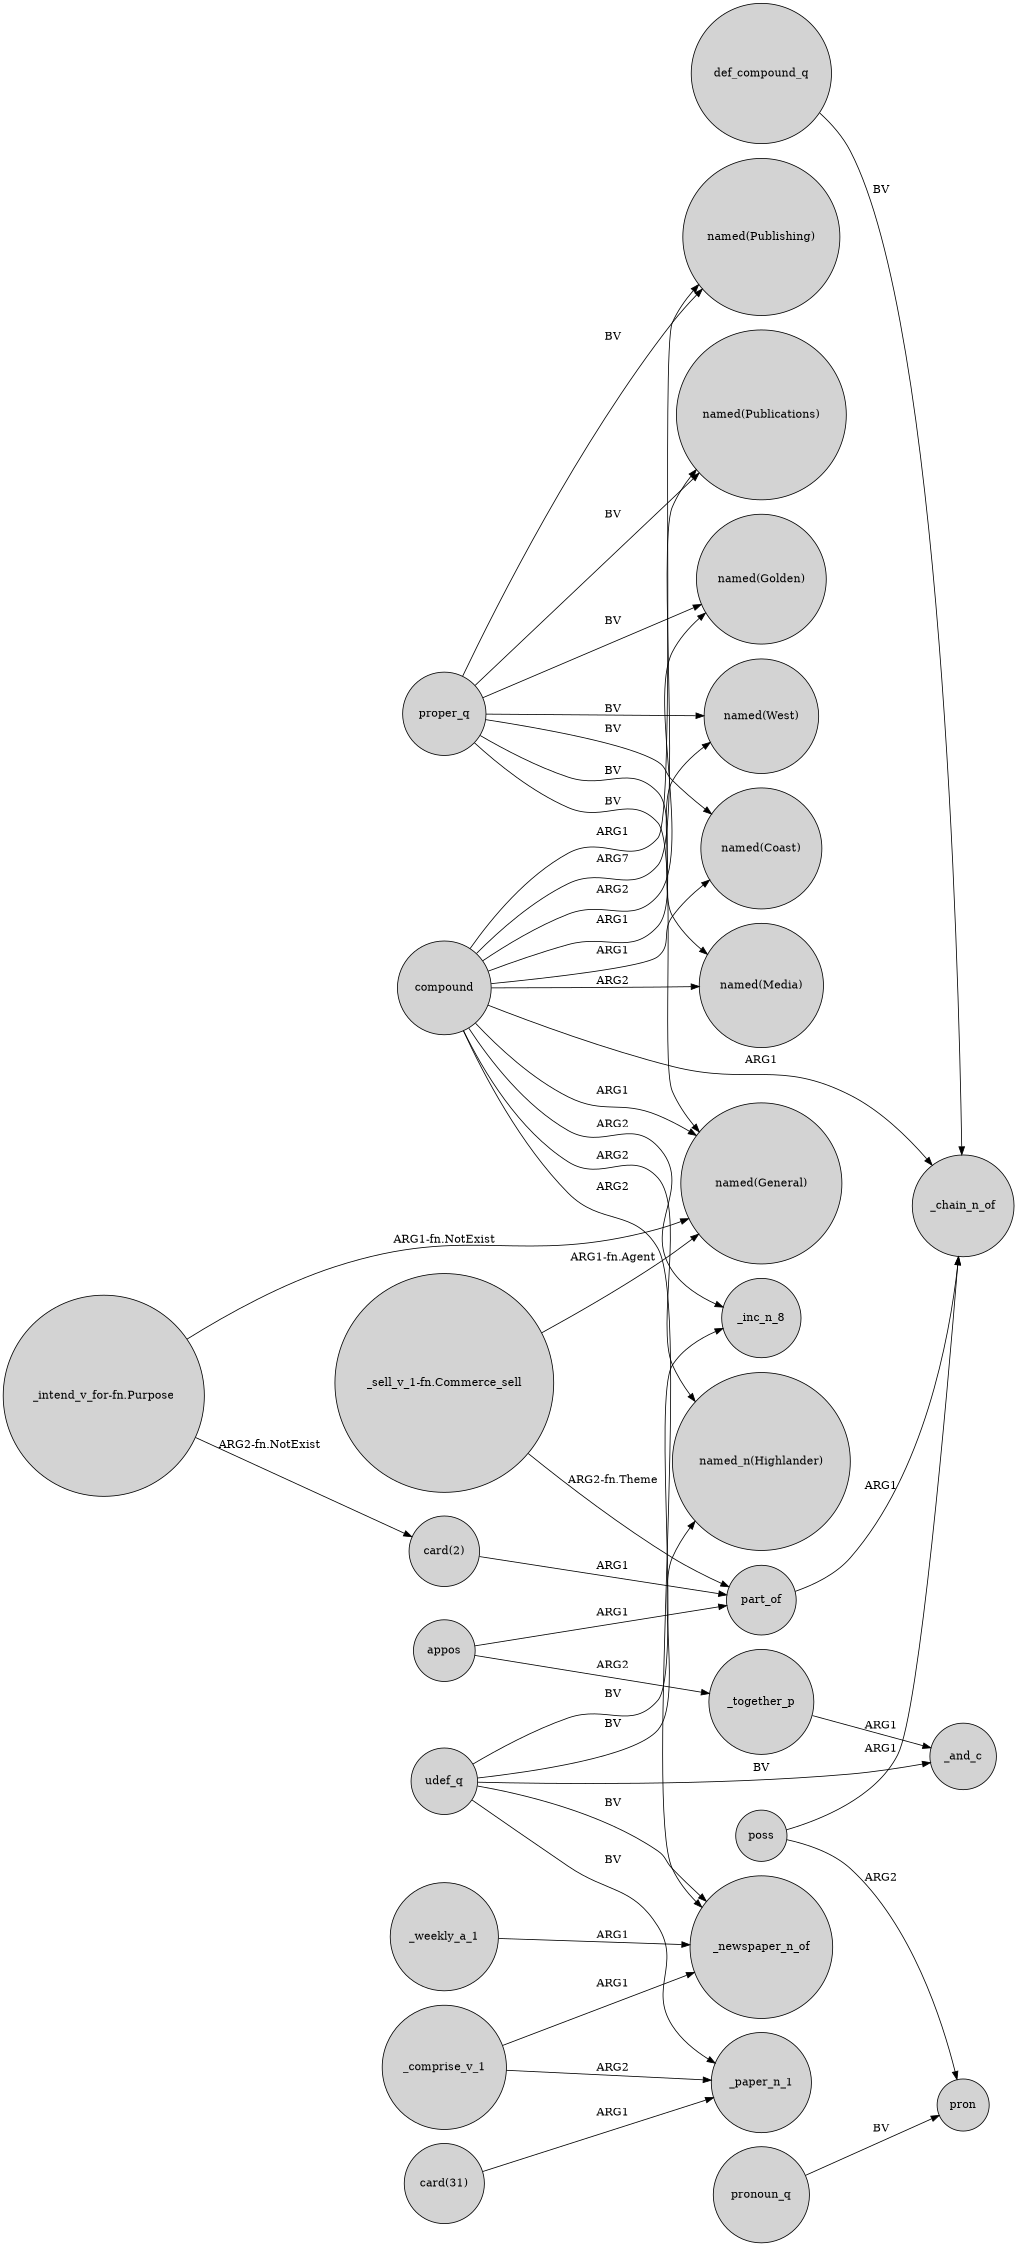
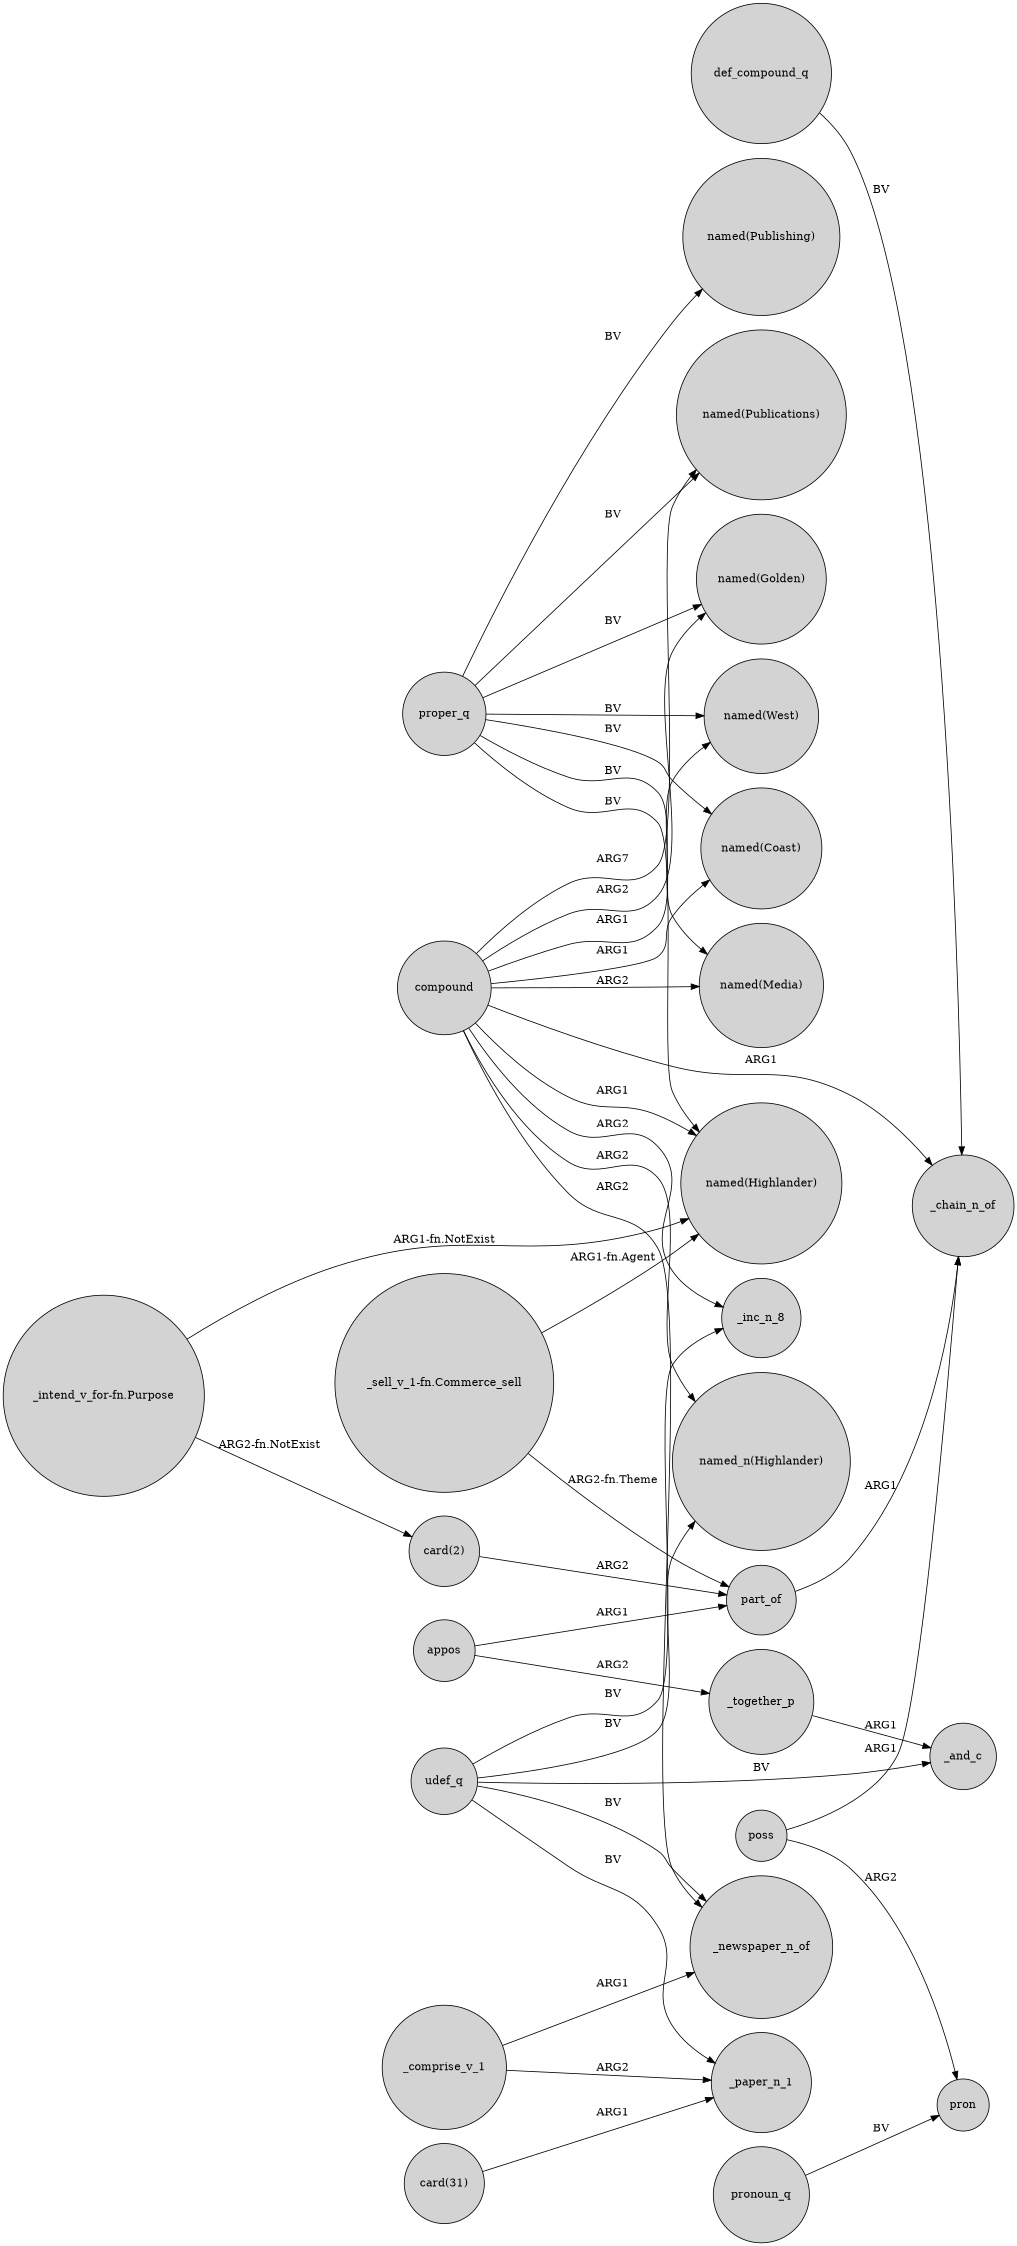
(645, 848) -> none
(761, 1183) -> (761, 1183)
(613, 1566) -> (613, 1566)
(444, 1937) -> none
